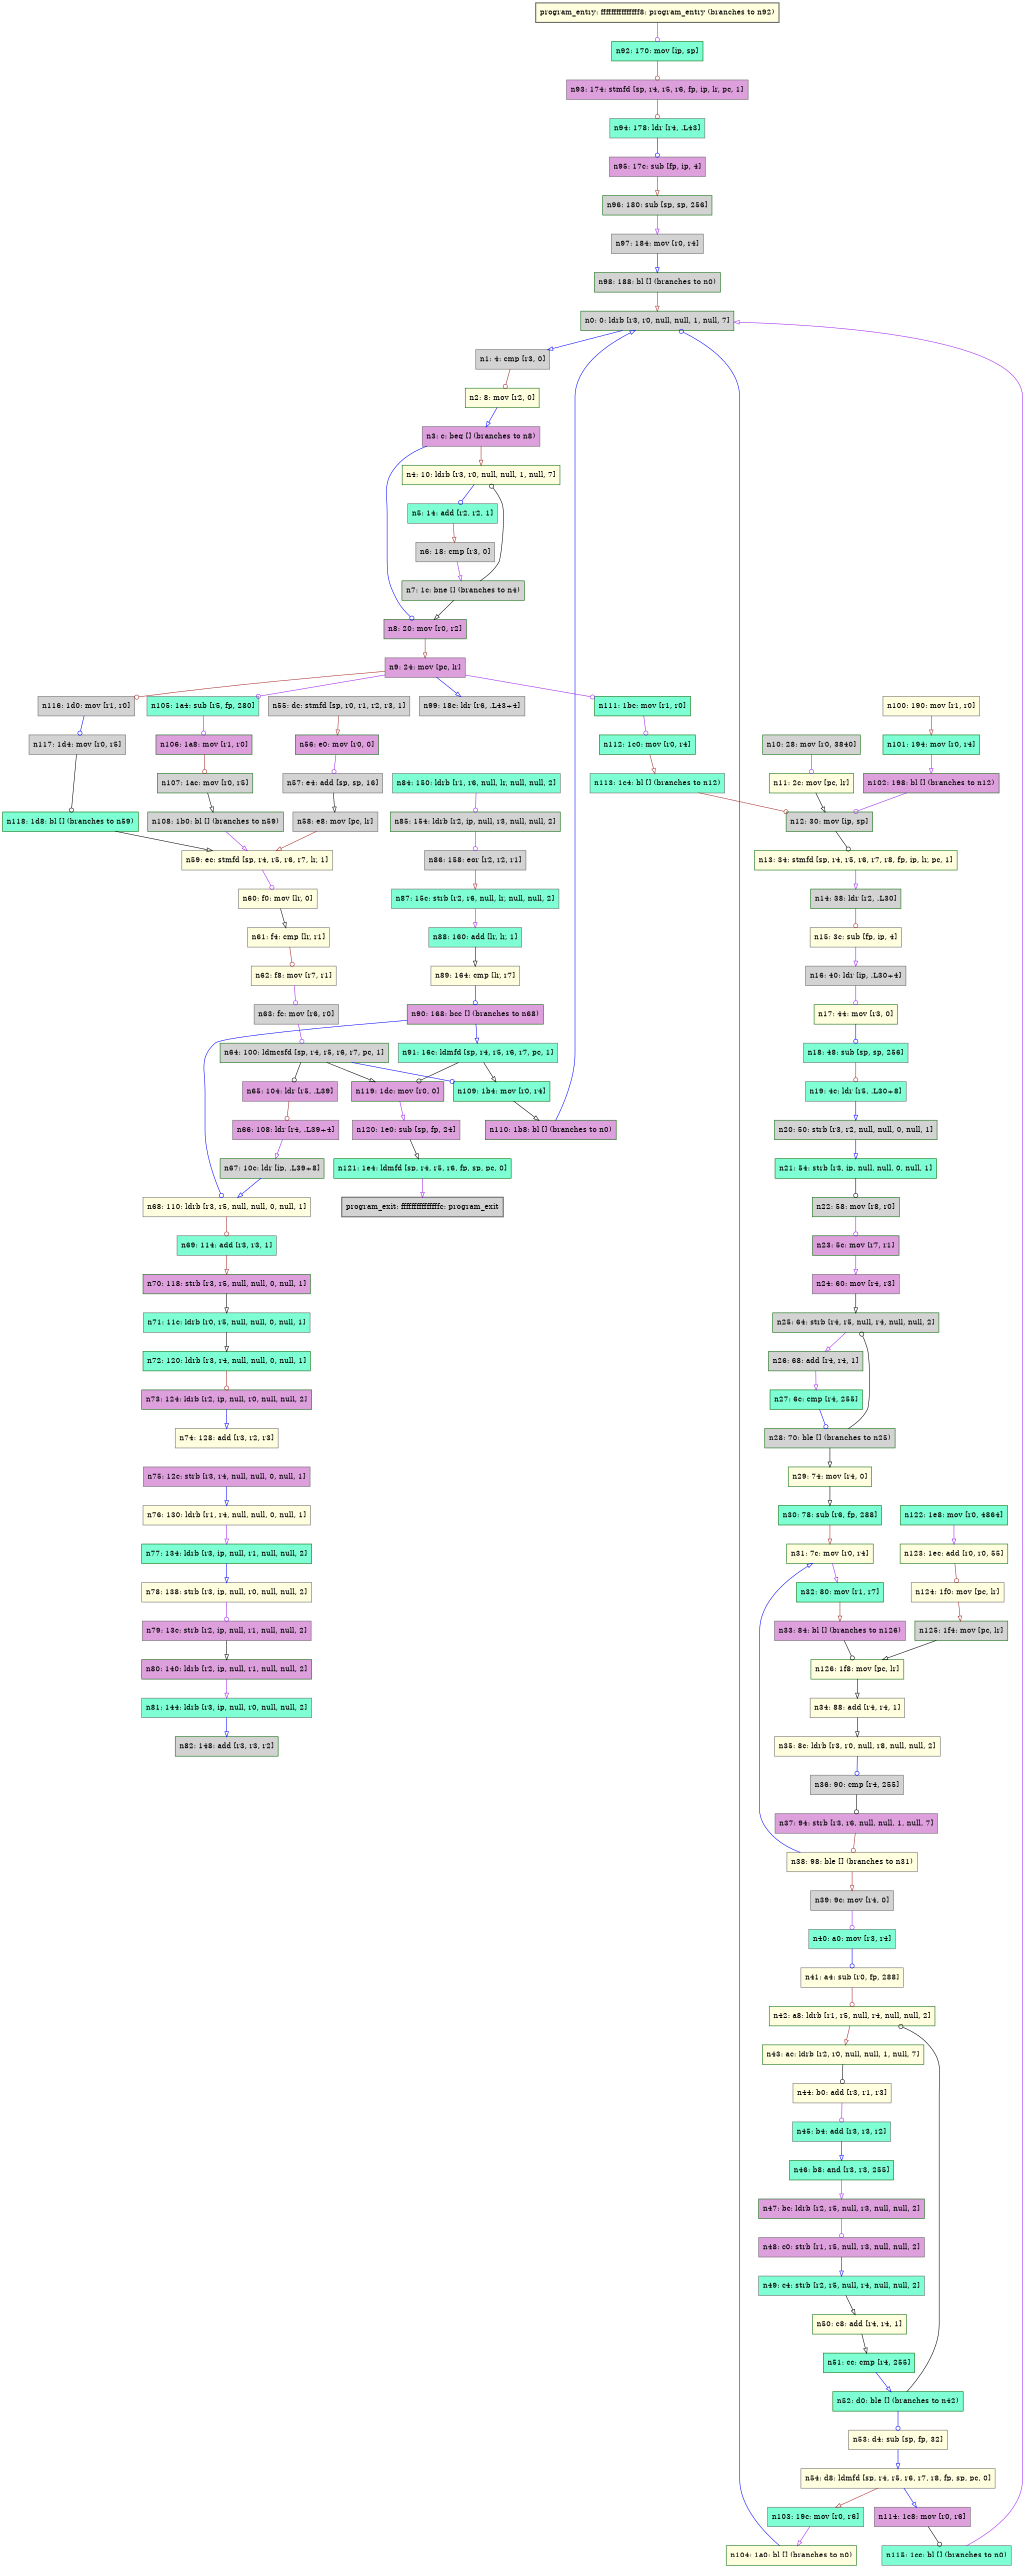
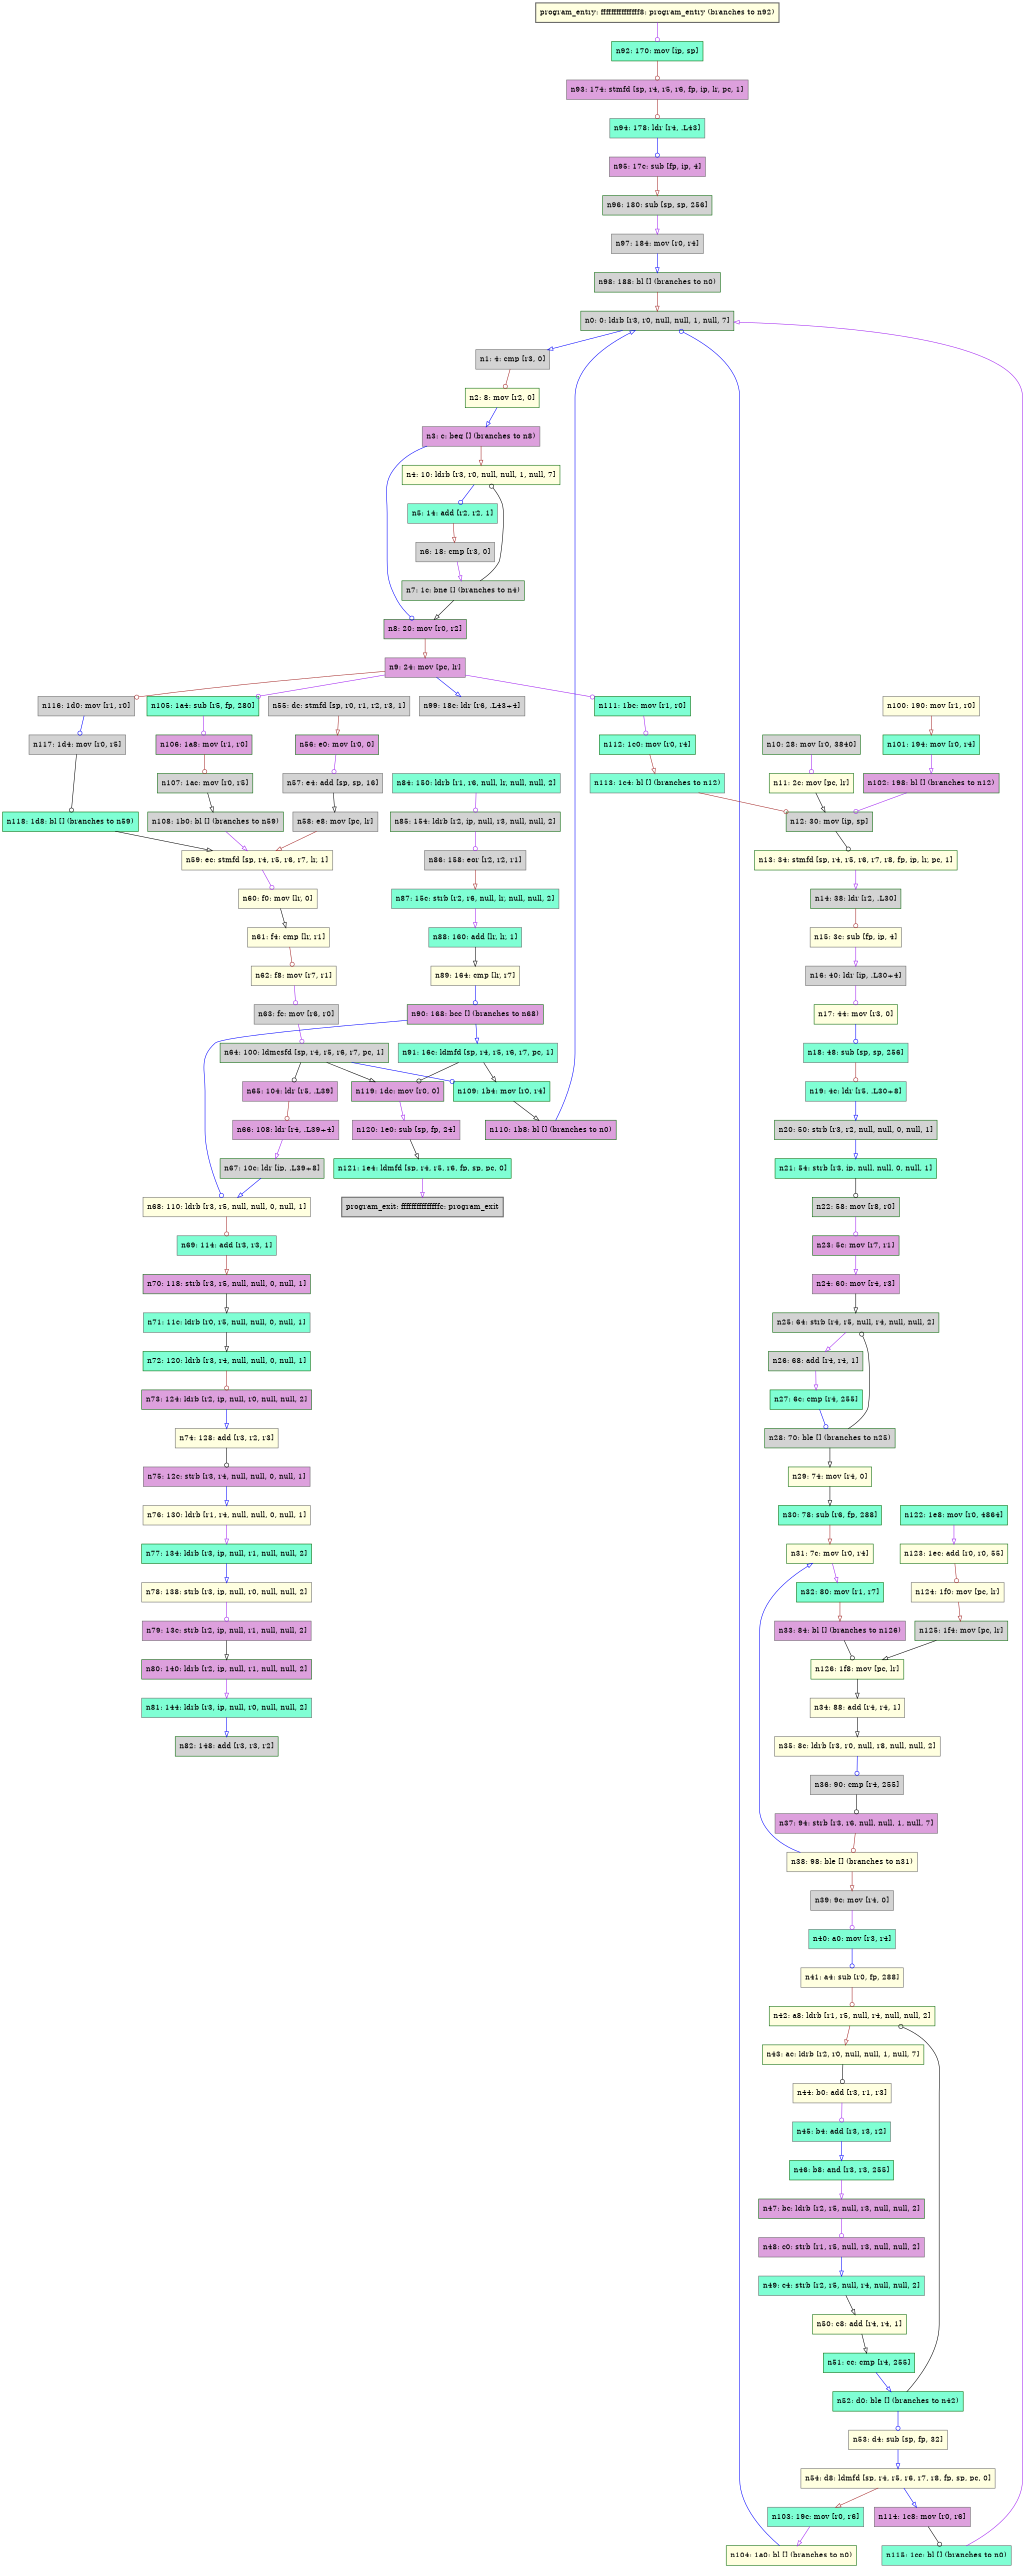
(203, 706) -> (203, 706)
none -> (227, 1455)
